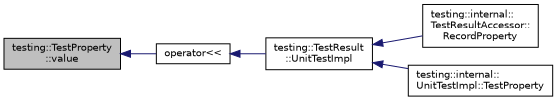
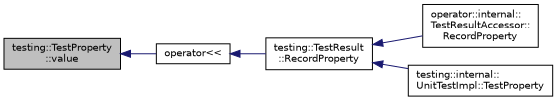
(480, 26) -> (480, 26)
(319, 54) -> (319, 54)
